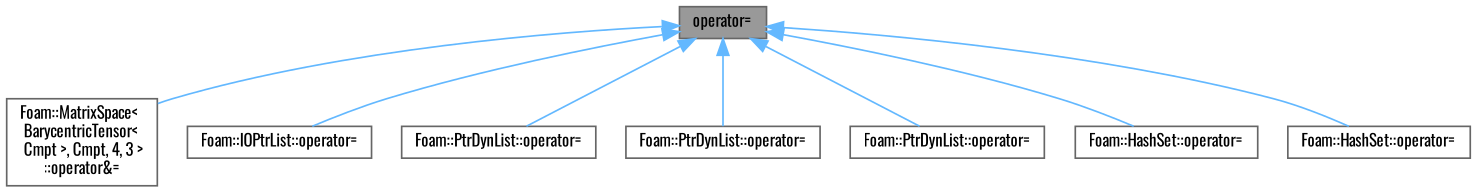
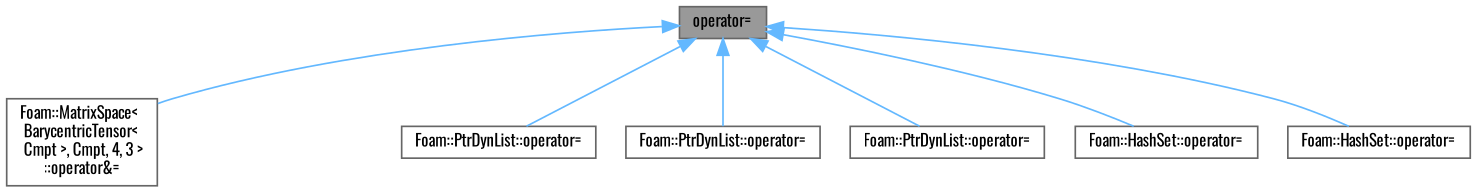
(279, 142) -> none
